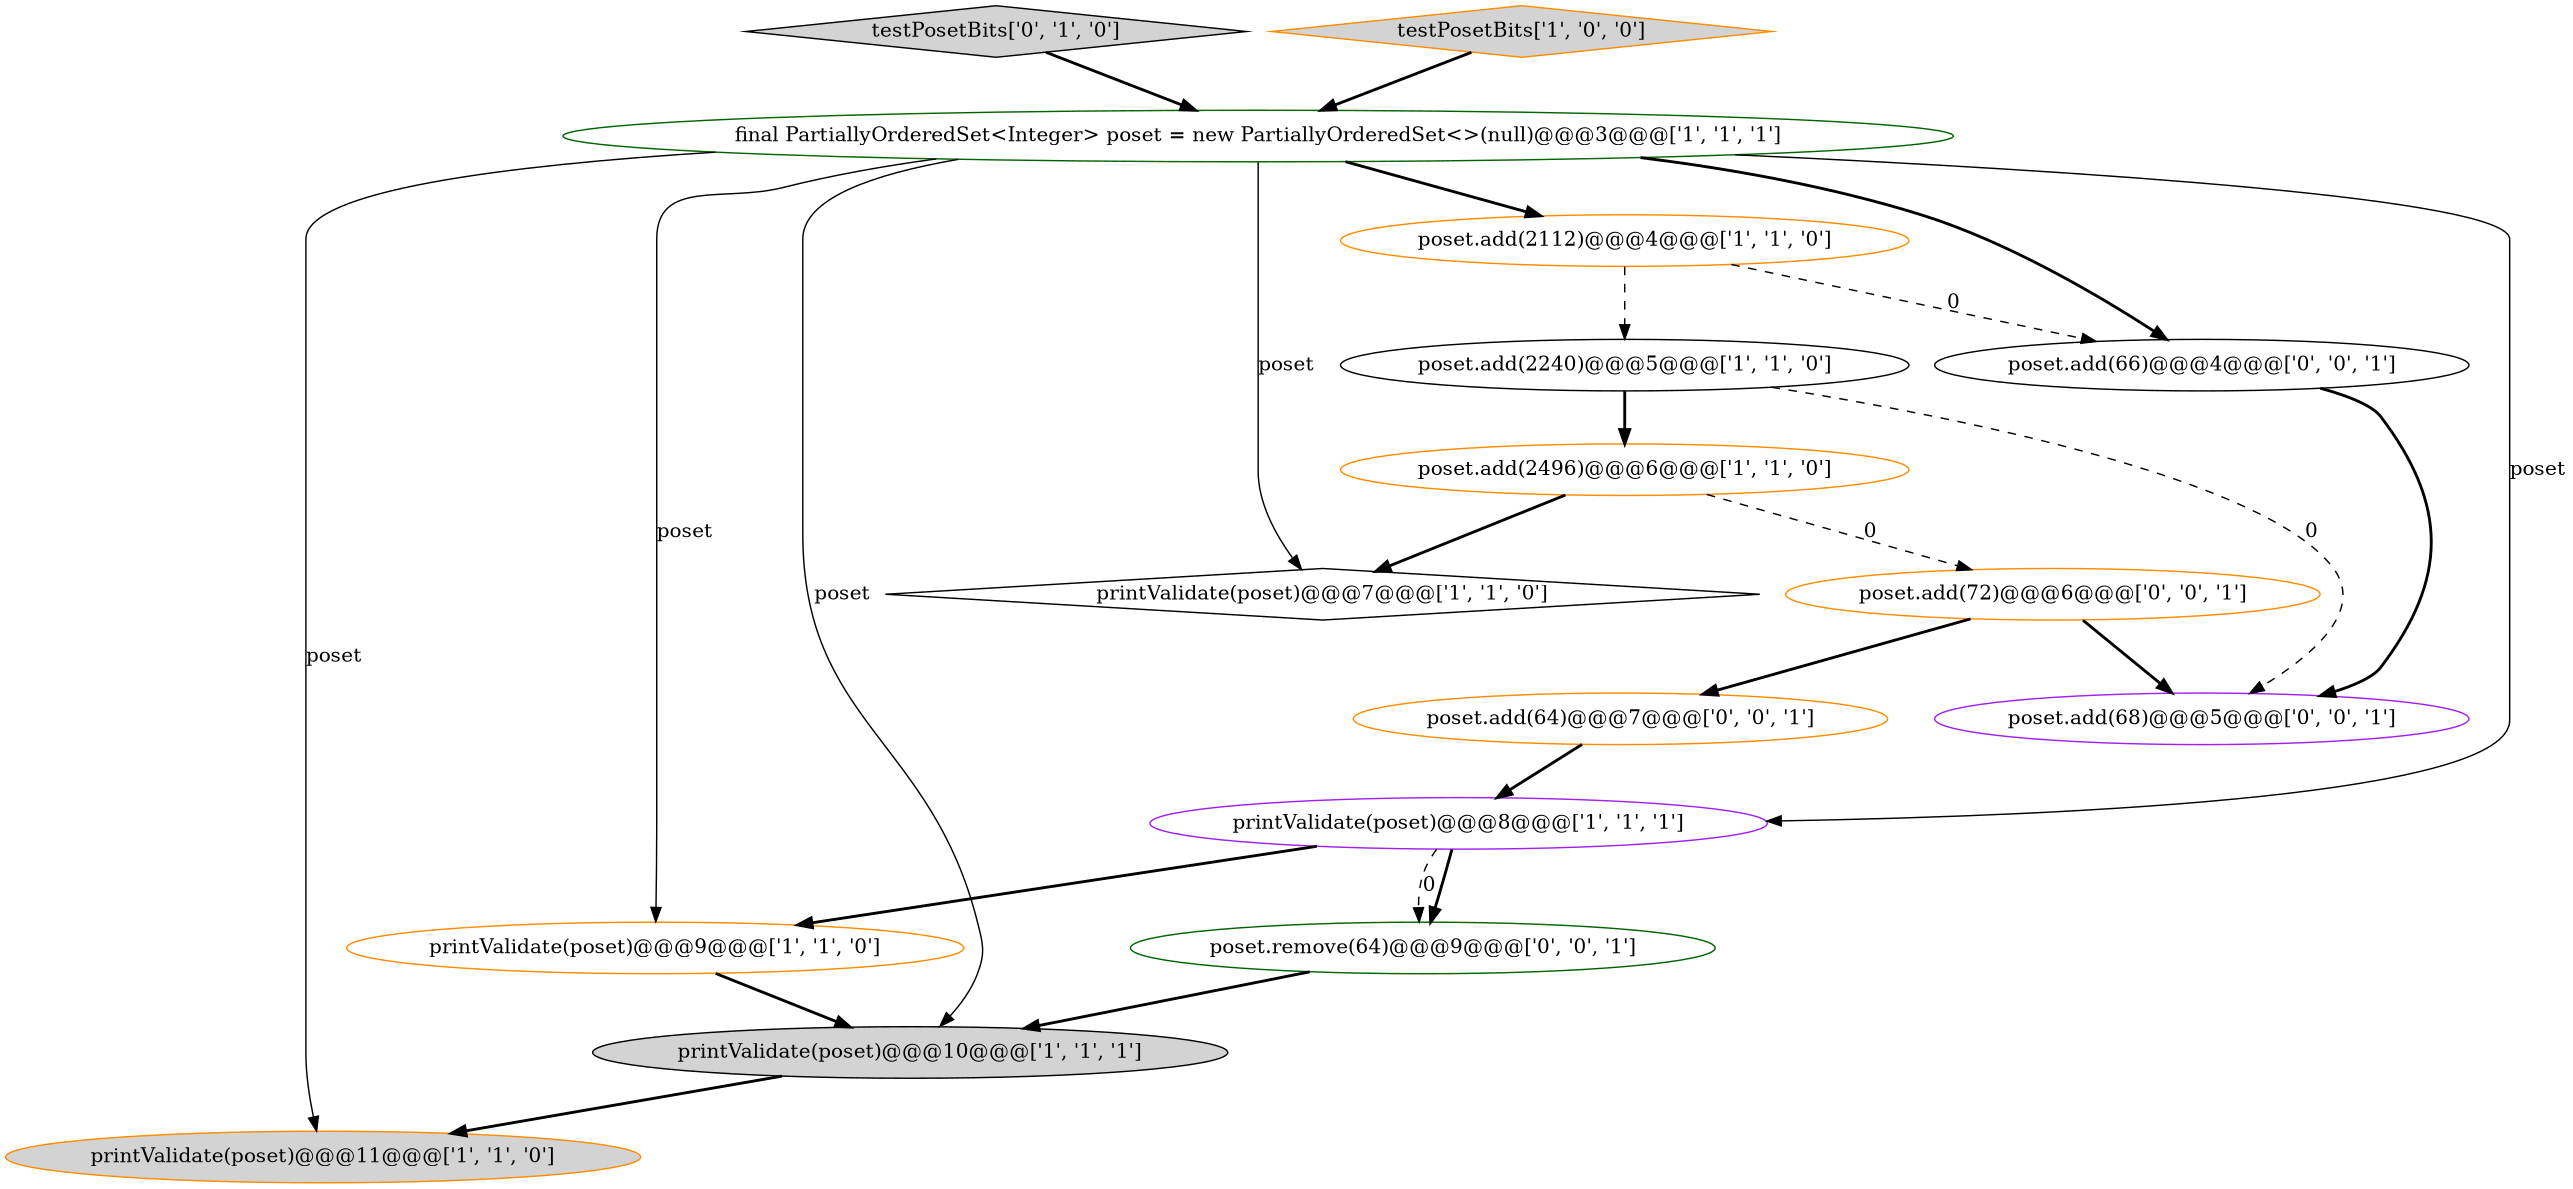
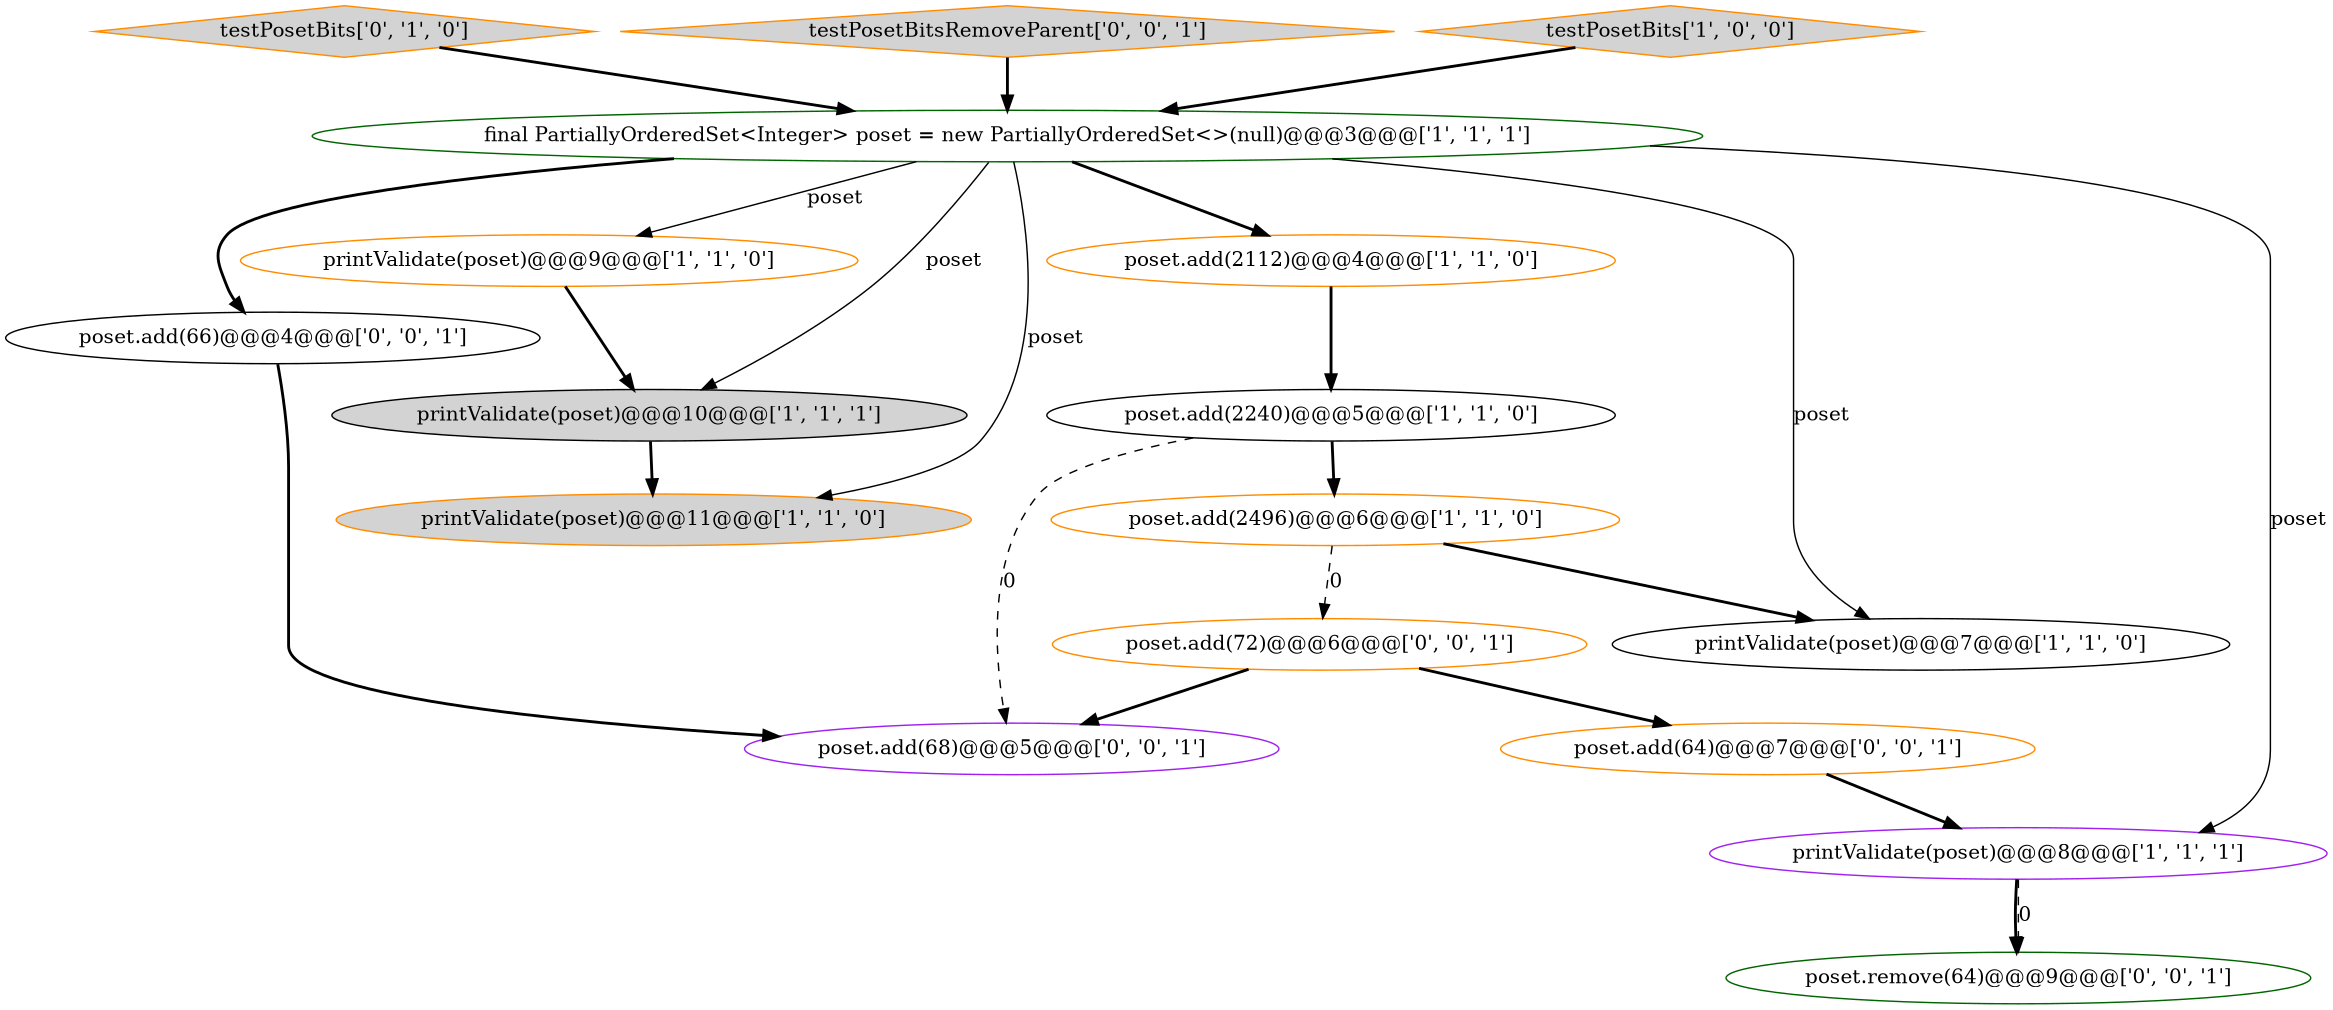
(996, 32) -> (344, 32)
none -> (1007, 32)
(1625, 296) -> (1331, 330)
(1906, 301) -> none
(1323, 594) -> (1921, 644)
(1064, 885) -> none
(1174, 999) -> none
